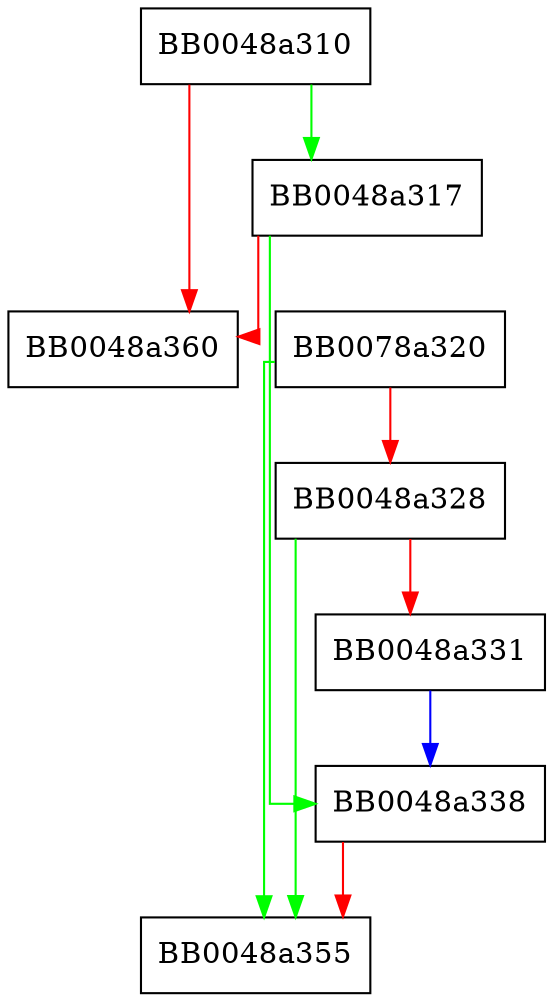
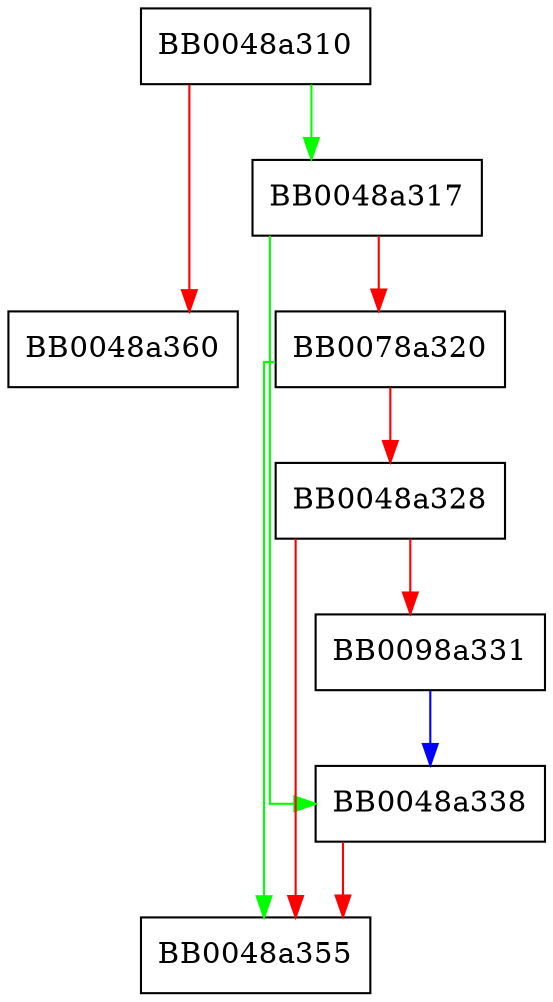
(258, 287) -> (379, 263)
(430, 652) -> (430, 652)
(296, 717) -> (296, 717)
